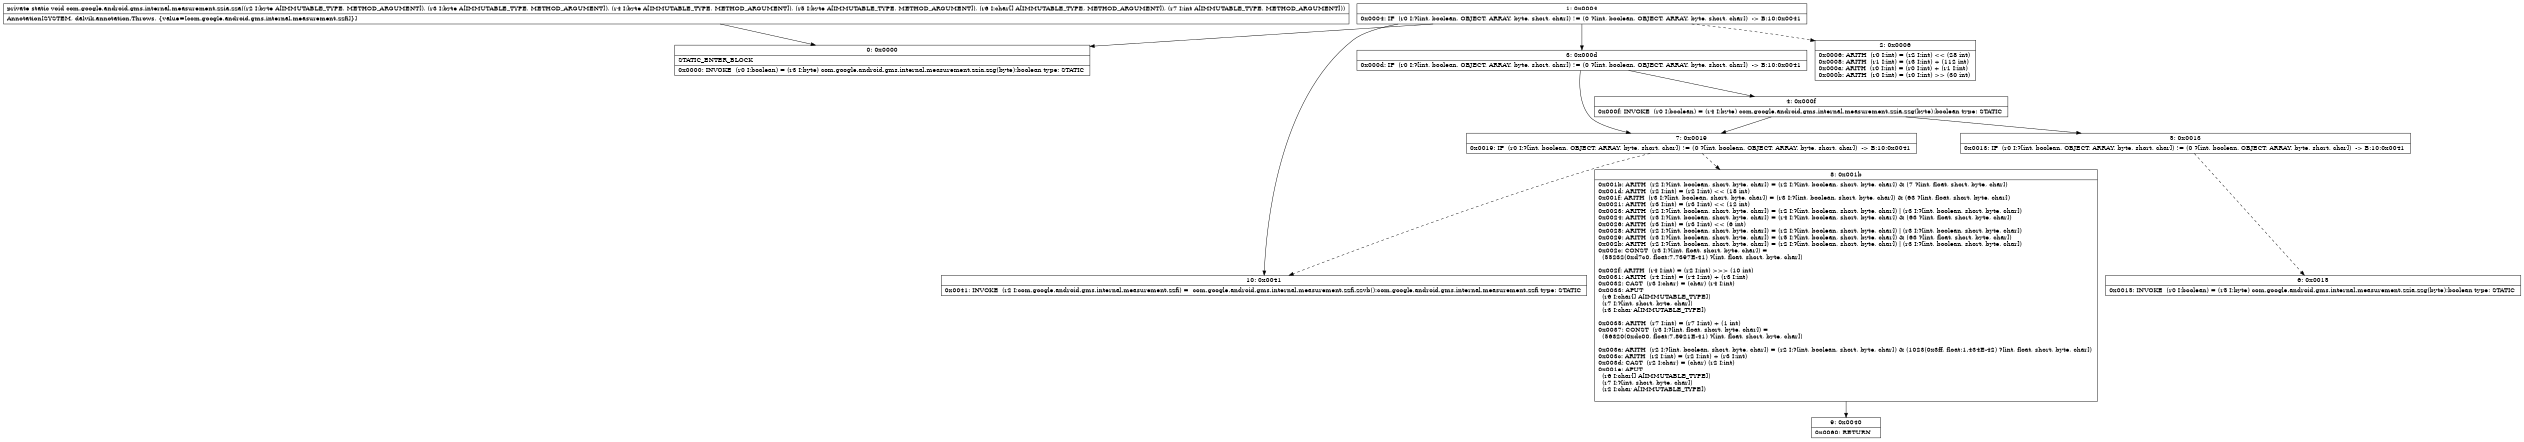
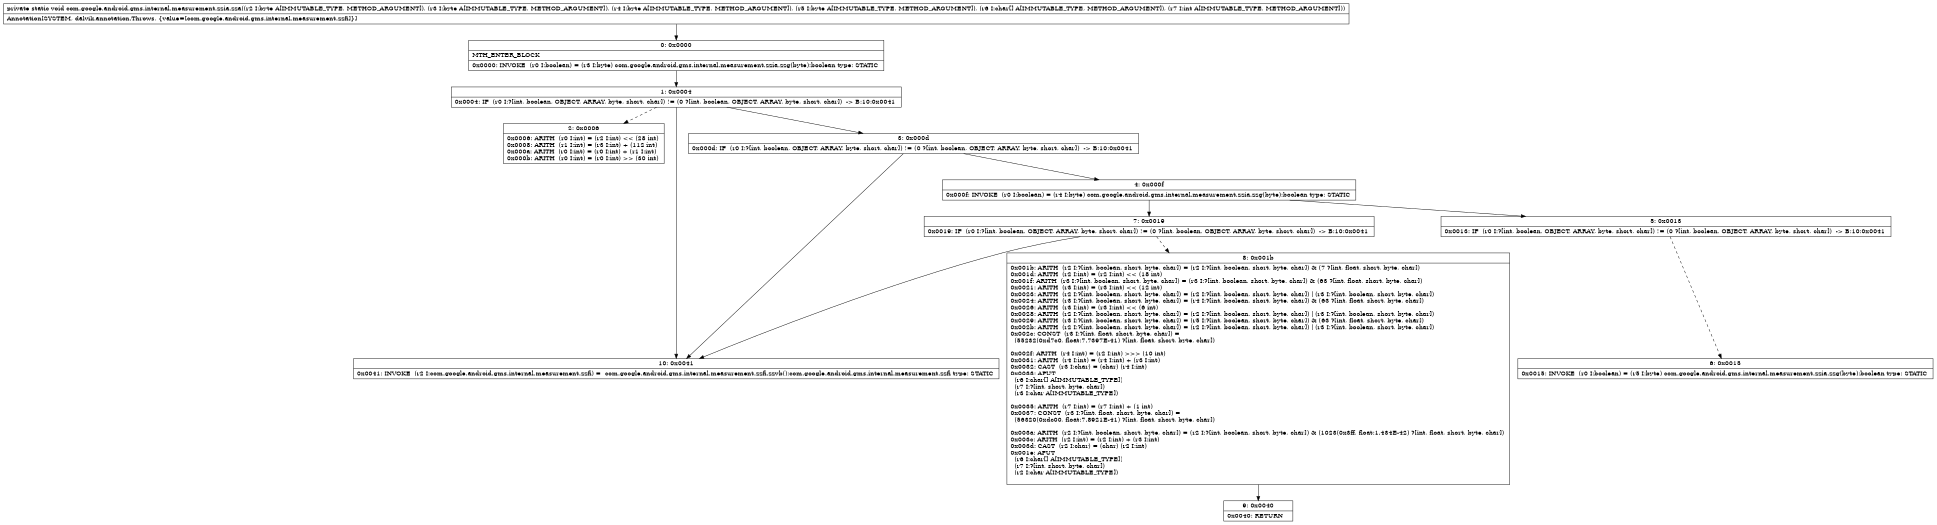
(1264, 35) -> (676, 77)
(716, 60) -> (506, 55)
(1587, 113) -> (797, 255)
(1470, 209) -> (889, 287)
(1846, 433) -> (1258, 516)
